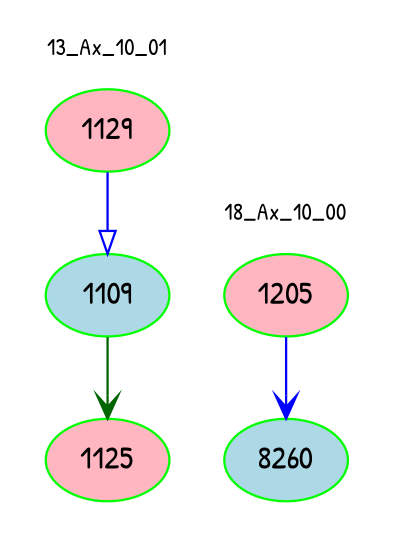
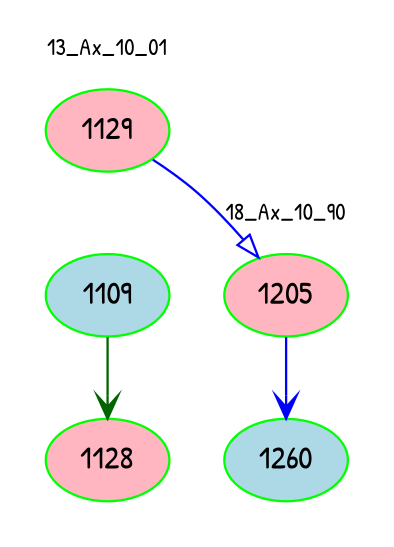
(108, 202) -> (221, 215)
(286, 214) -> (286, 214)
(108, 460) -> (108, 460)
(286, 460) -> (286, 460)
